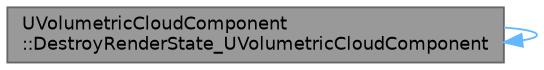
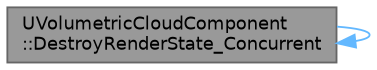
(256, 35) -> (172, 35)
